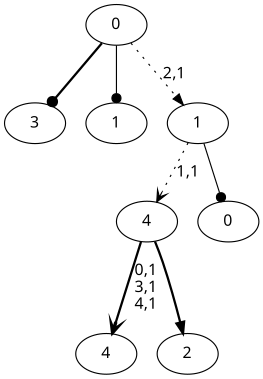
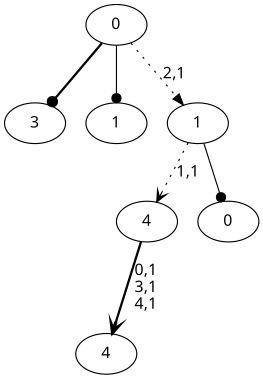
(188, 354) -> none
